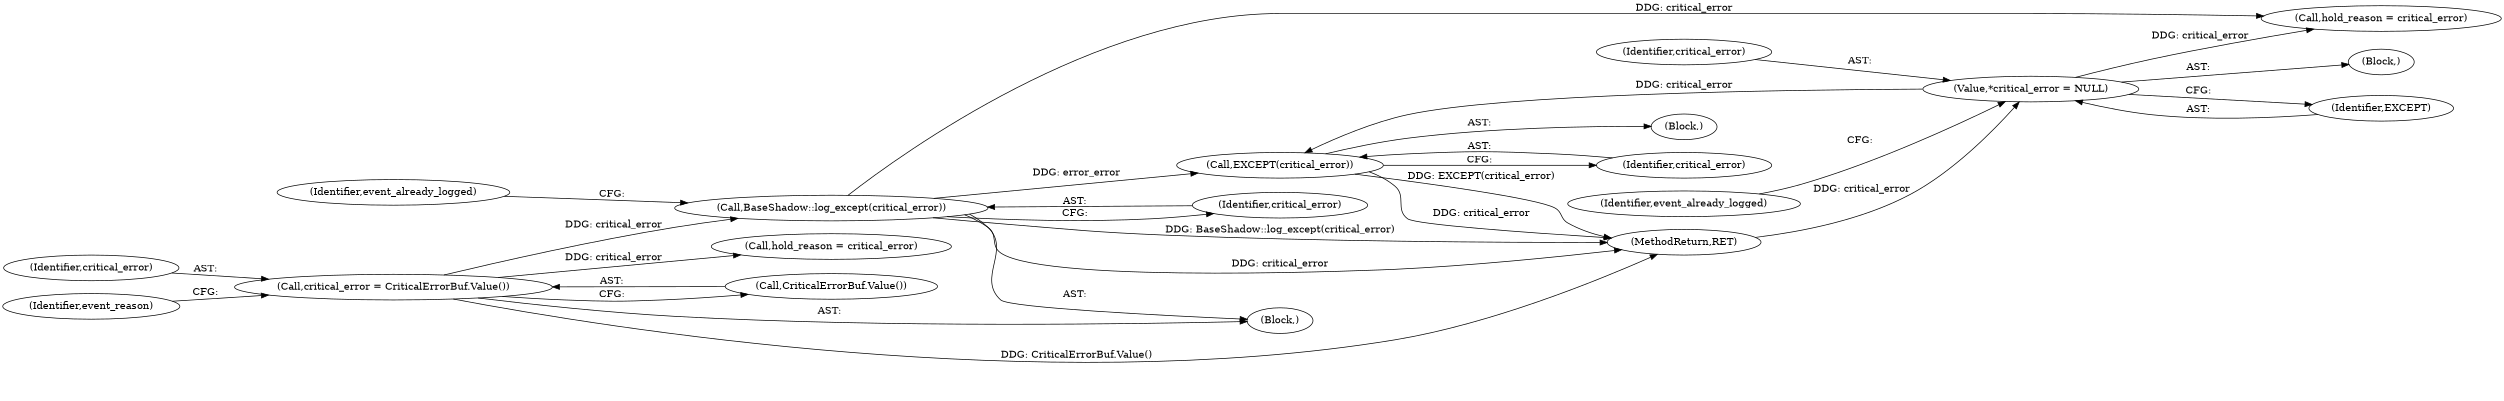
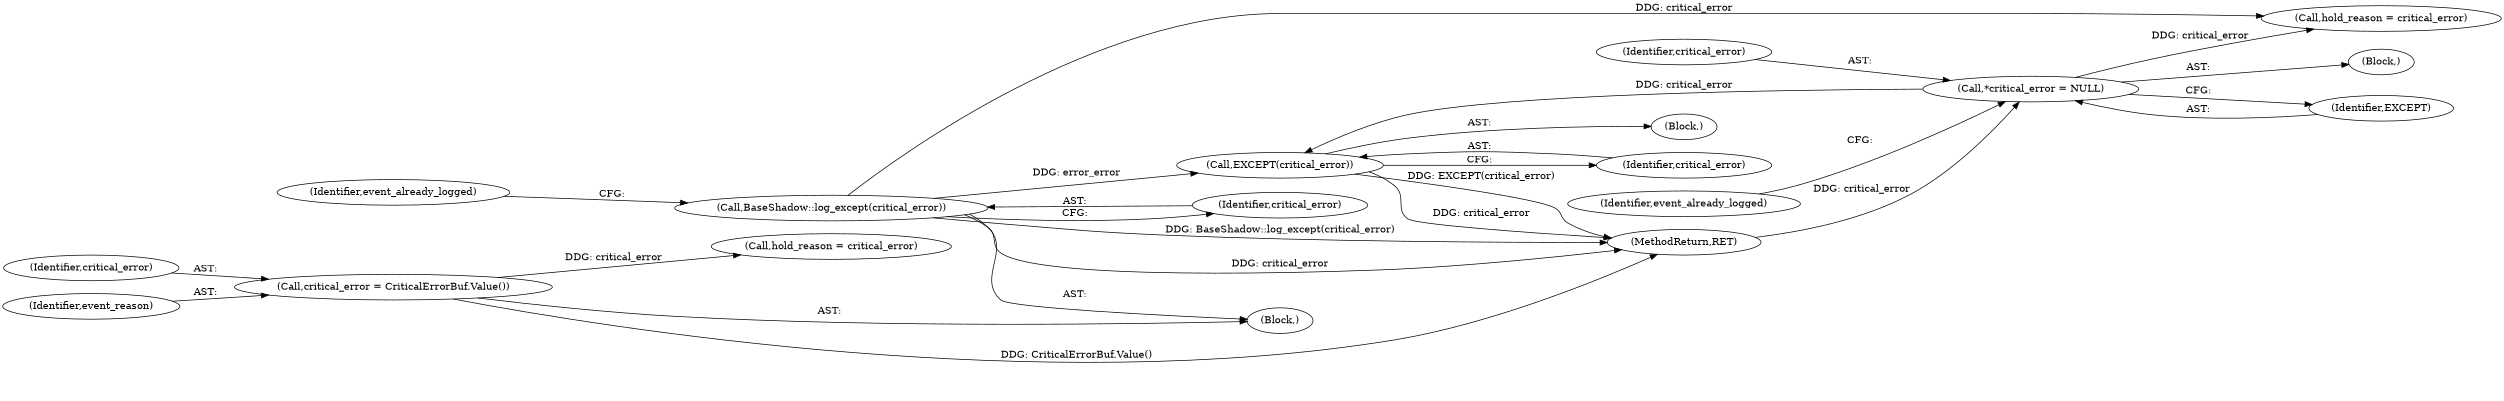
(2031, 89) -> (2031, 89)
(587, 243) -> none
(831, 286) -> none
(207, 292) -> (207, 292)
